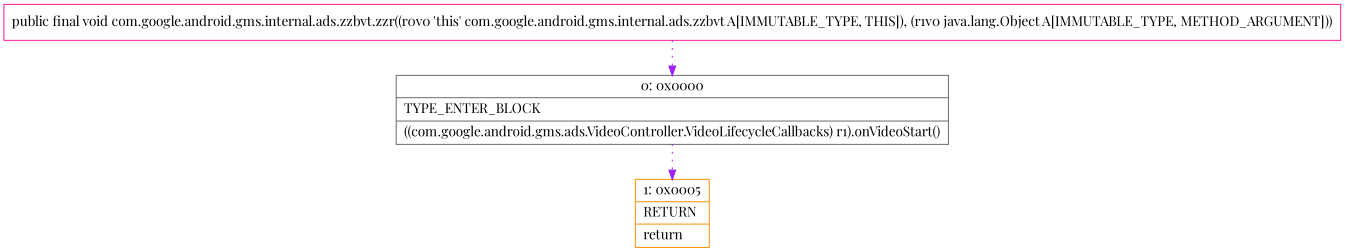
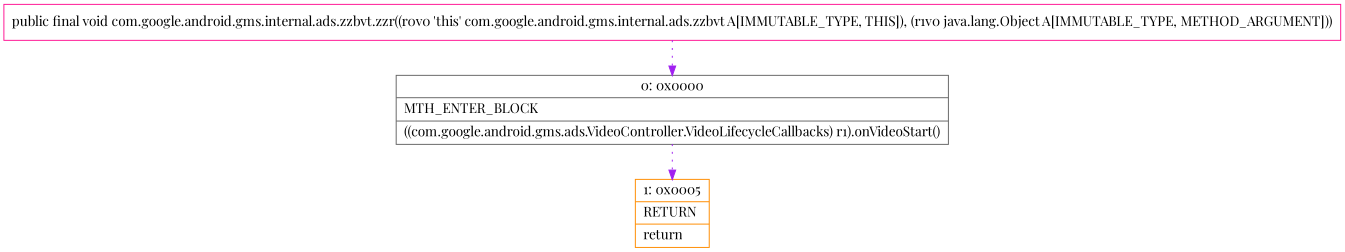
(472, 109) -> (472, 109)
